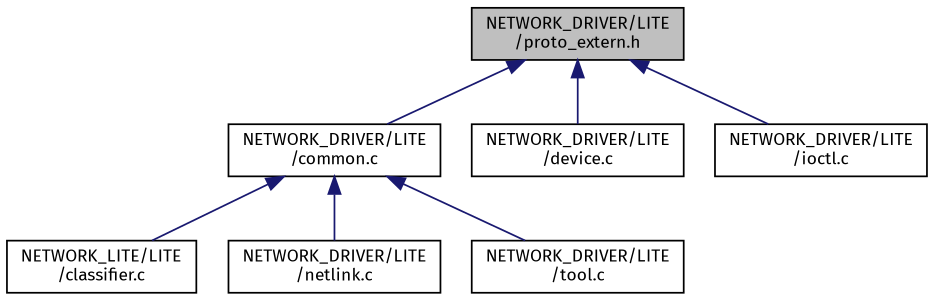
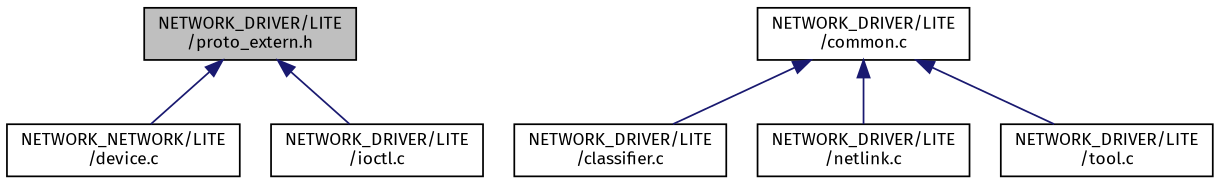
(448, 96) -> none
(578, 150) -> (123, 150)
(102, 267) -> (620, 150)
